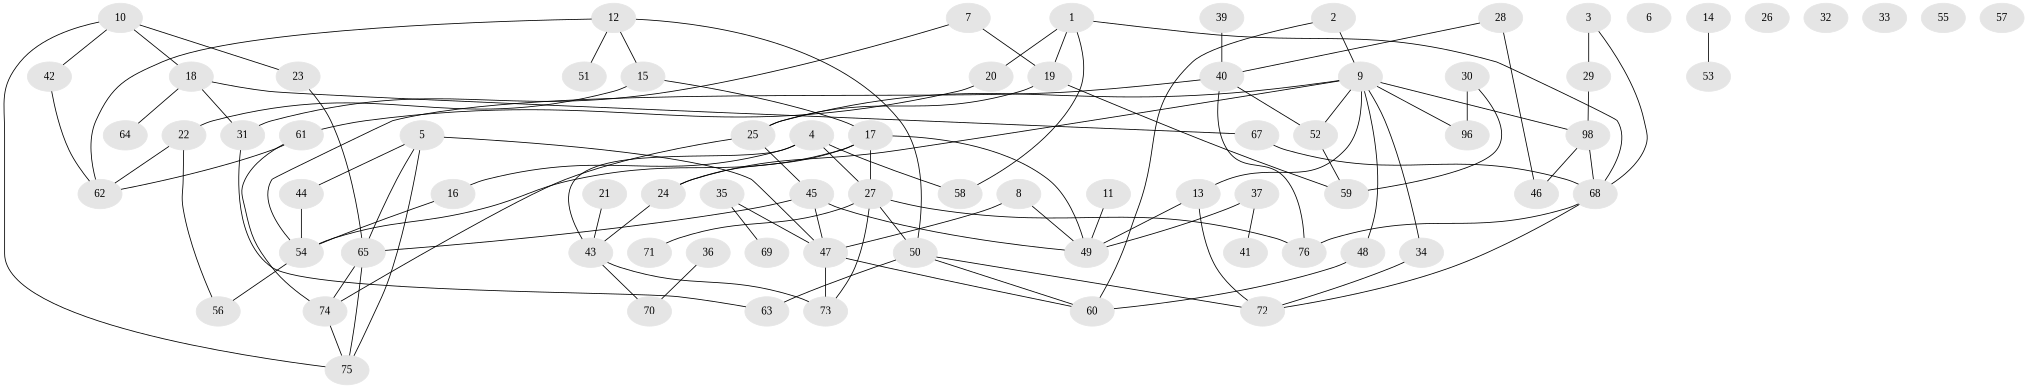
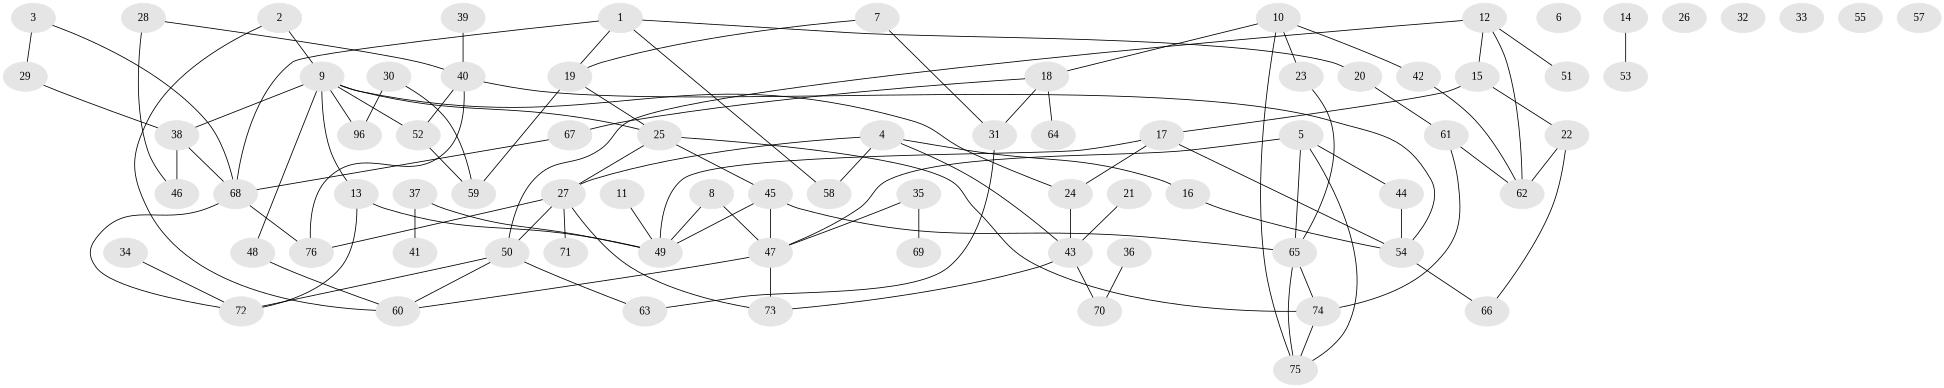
(1588, 135) -> (177, 135)
(1398, 158) -> none
(870, 167) -> (611, 165)
(218, 311) -> (1487, 311)
